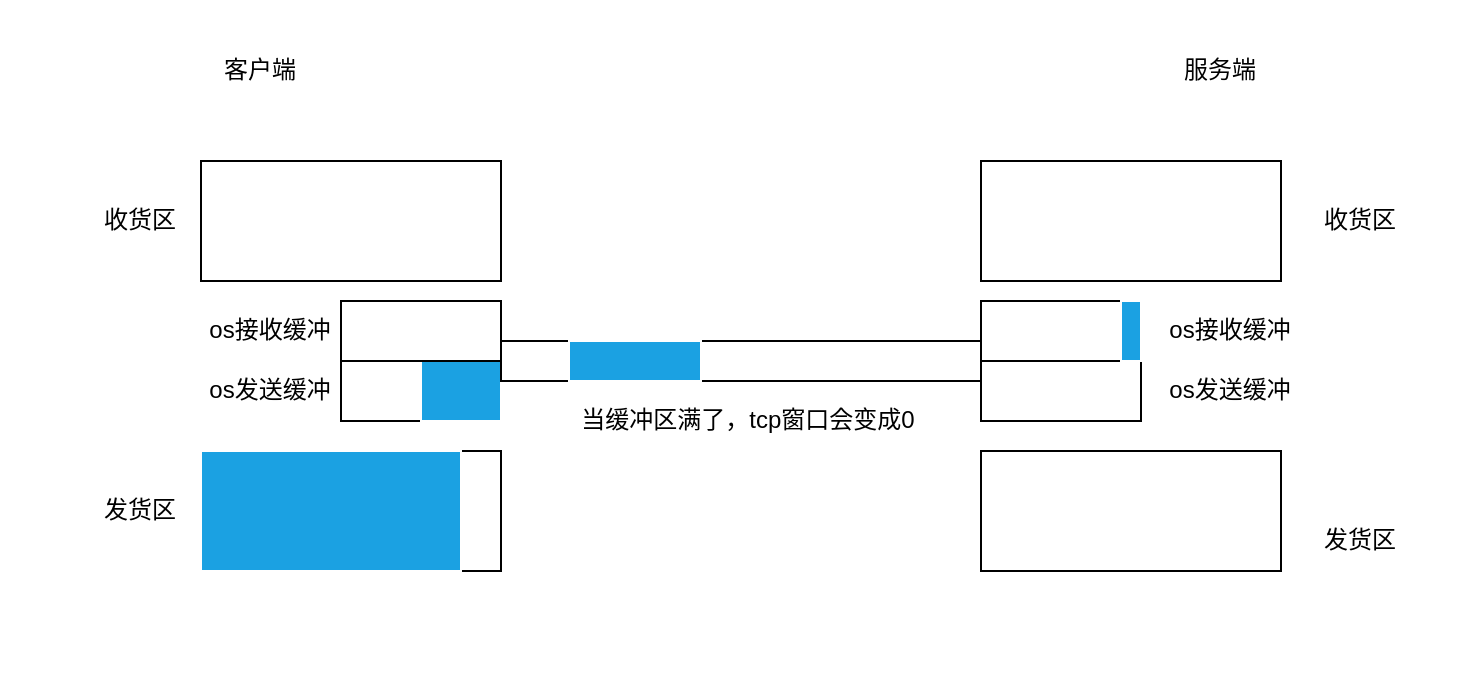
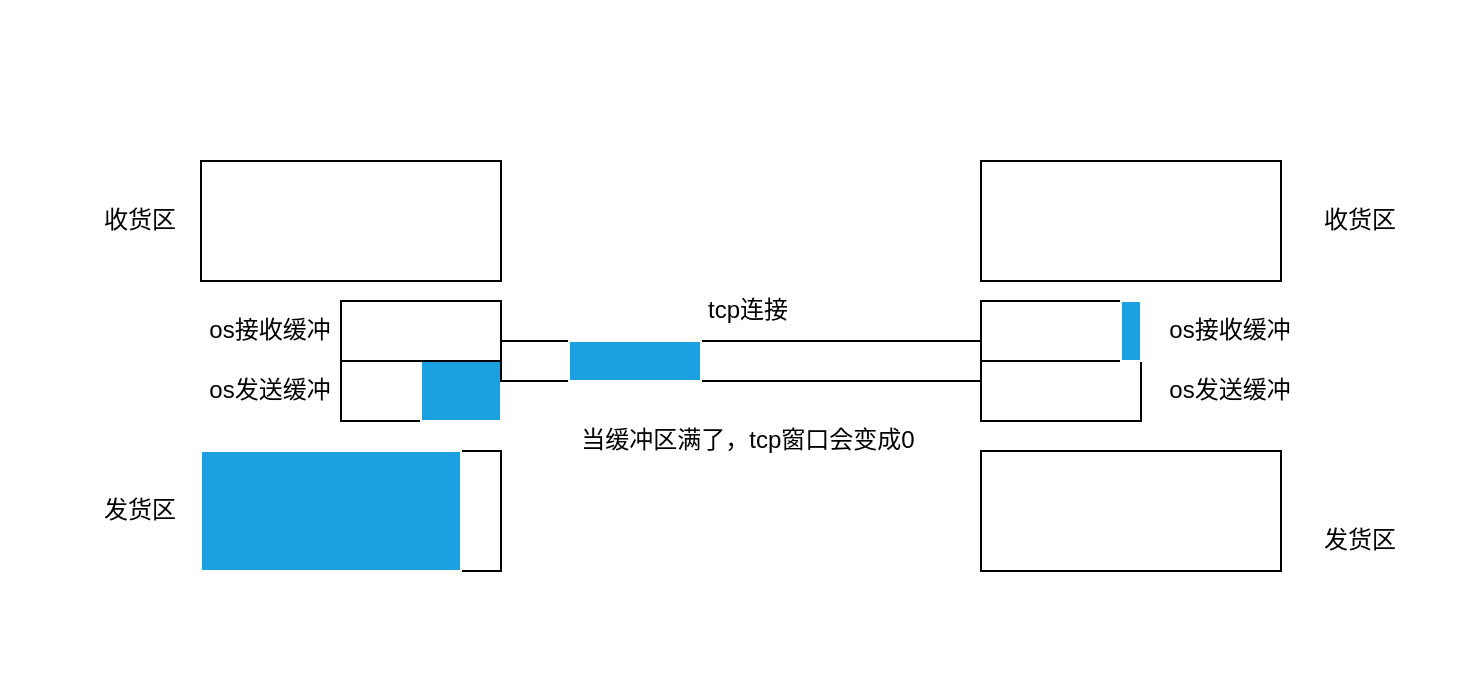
(261, 71) -> none
(1221, 71) -> none
none -> (749, 311)
(749, 421) -> (749, 441)
